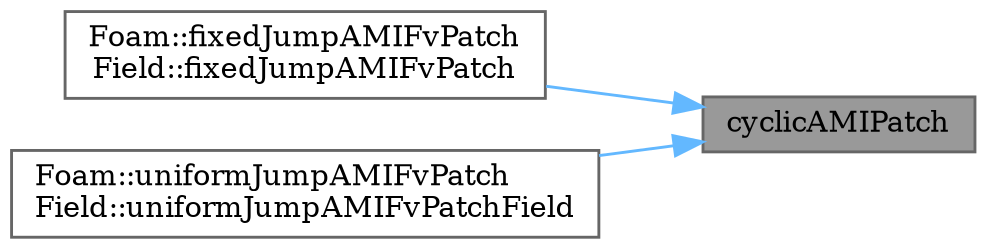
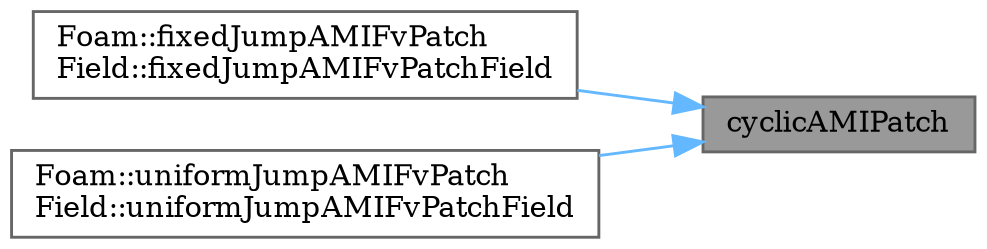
(305, 55) -> (305, 55)
